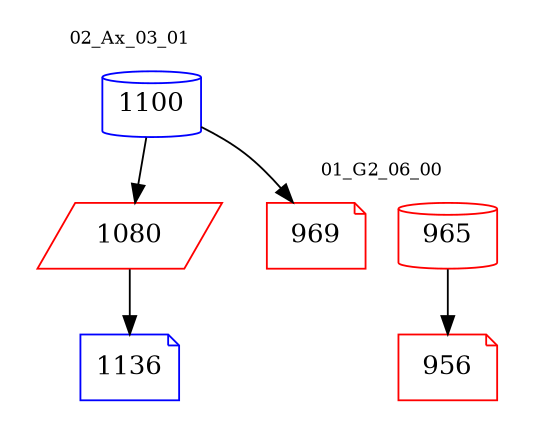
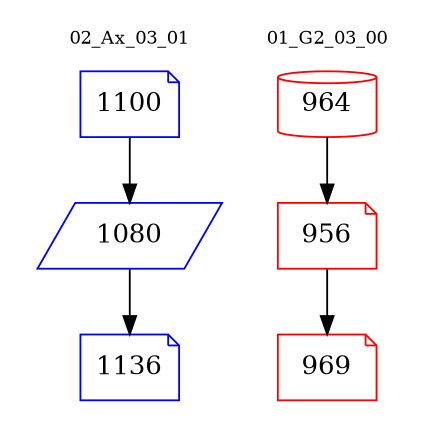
(152, 104) -> (130, 104)
(226, 140) -> (327, 293)
(382, 171) -> (328, 39)
(130, 236) -> (130, 236)
(448, 236) -> (327, 104)
